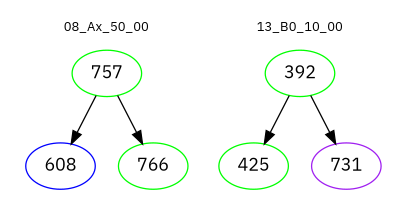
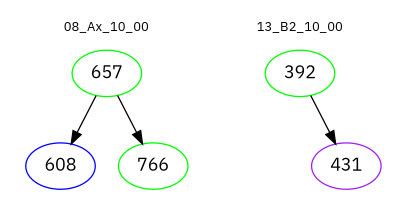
(107, 28) -> (107, 28)
(300, 28) -> (300, 28)
(107, 73) -> (107, 73)
(254, 166) -> none
(346, 166) -> (346, 166)
